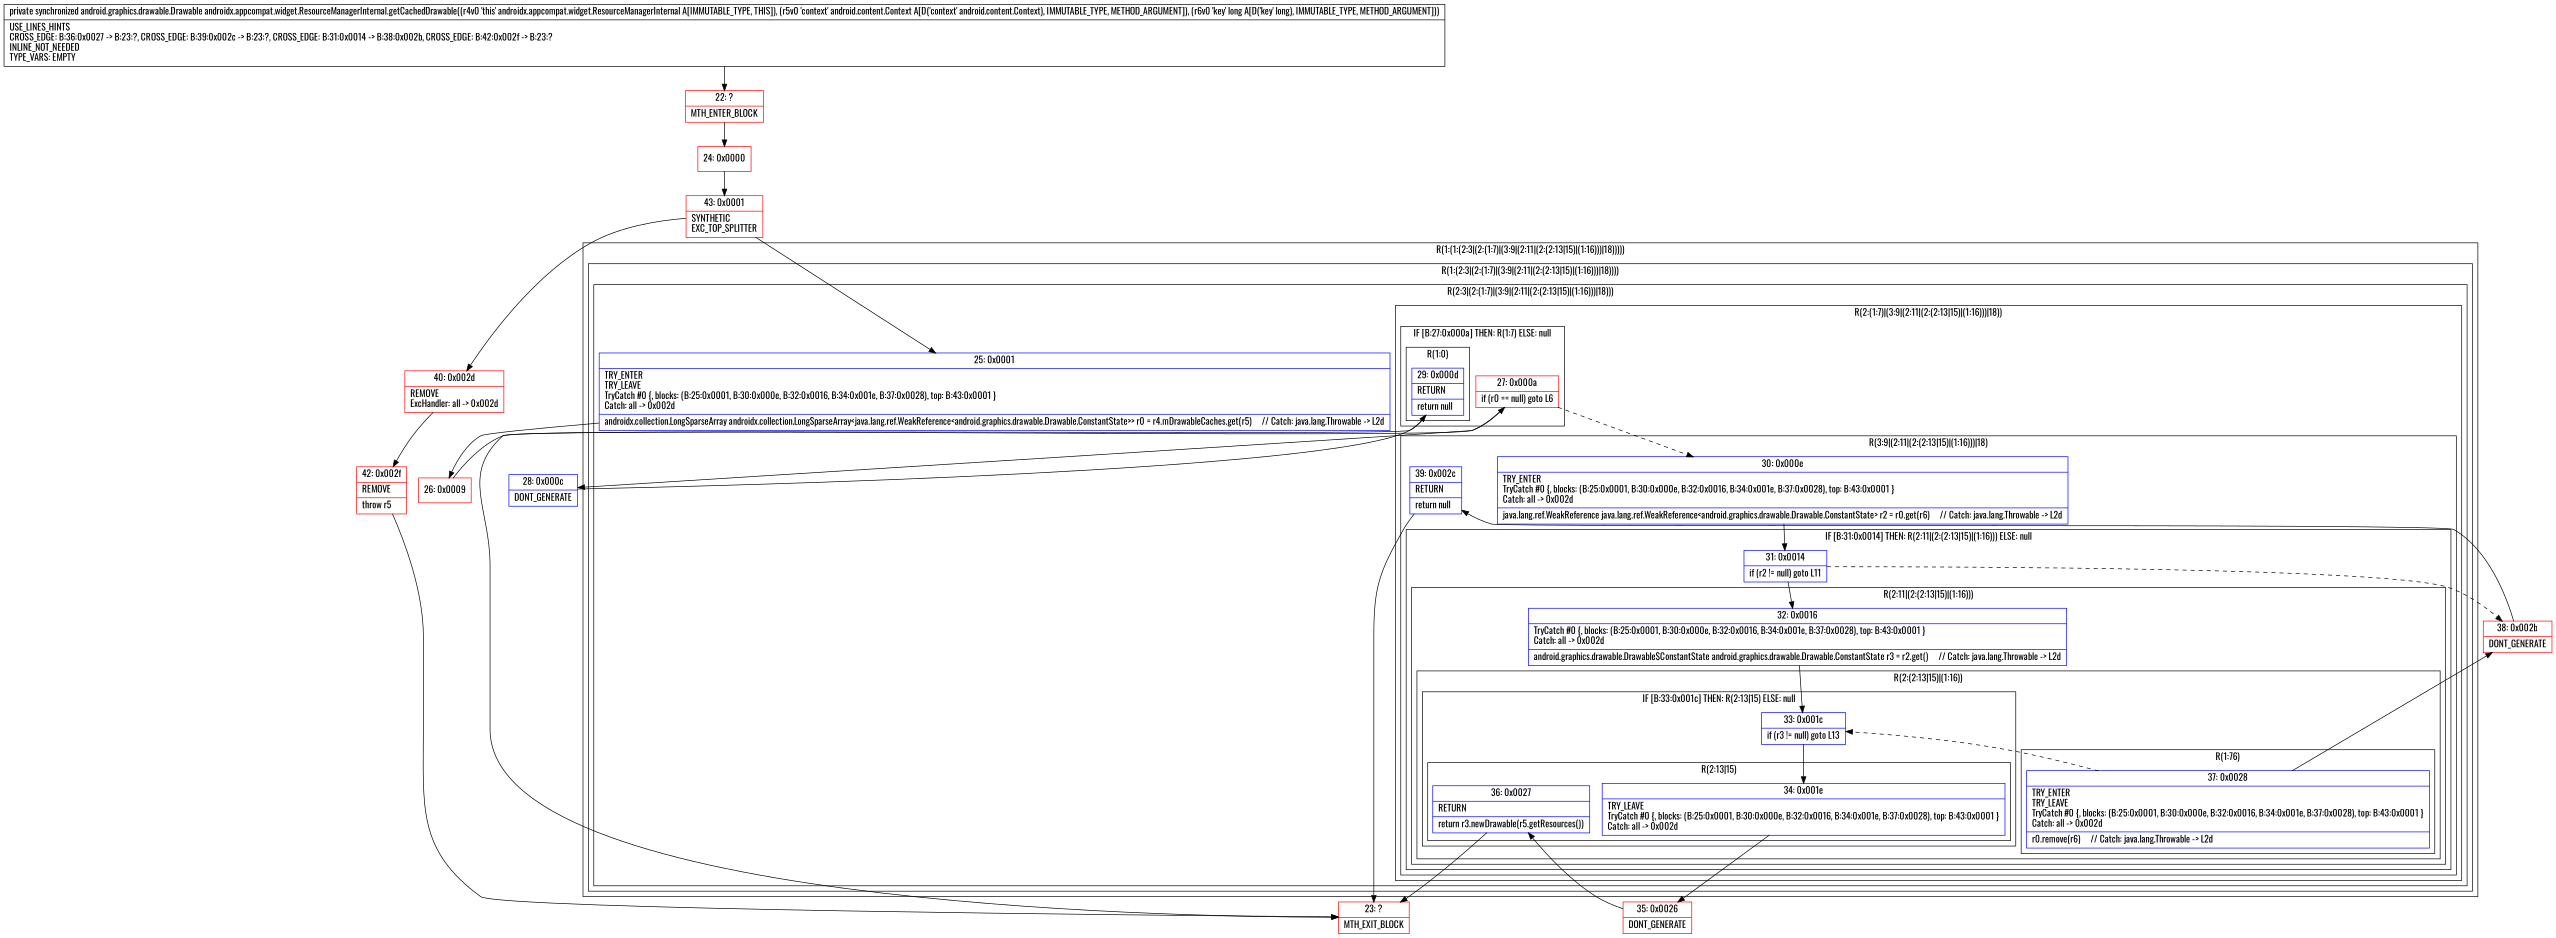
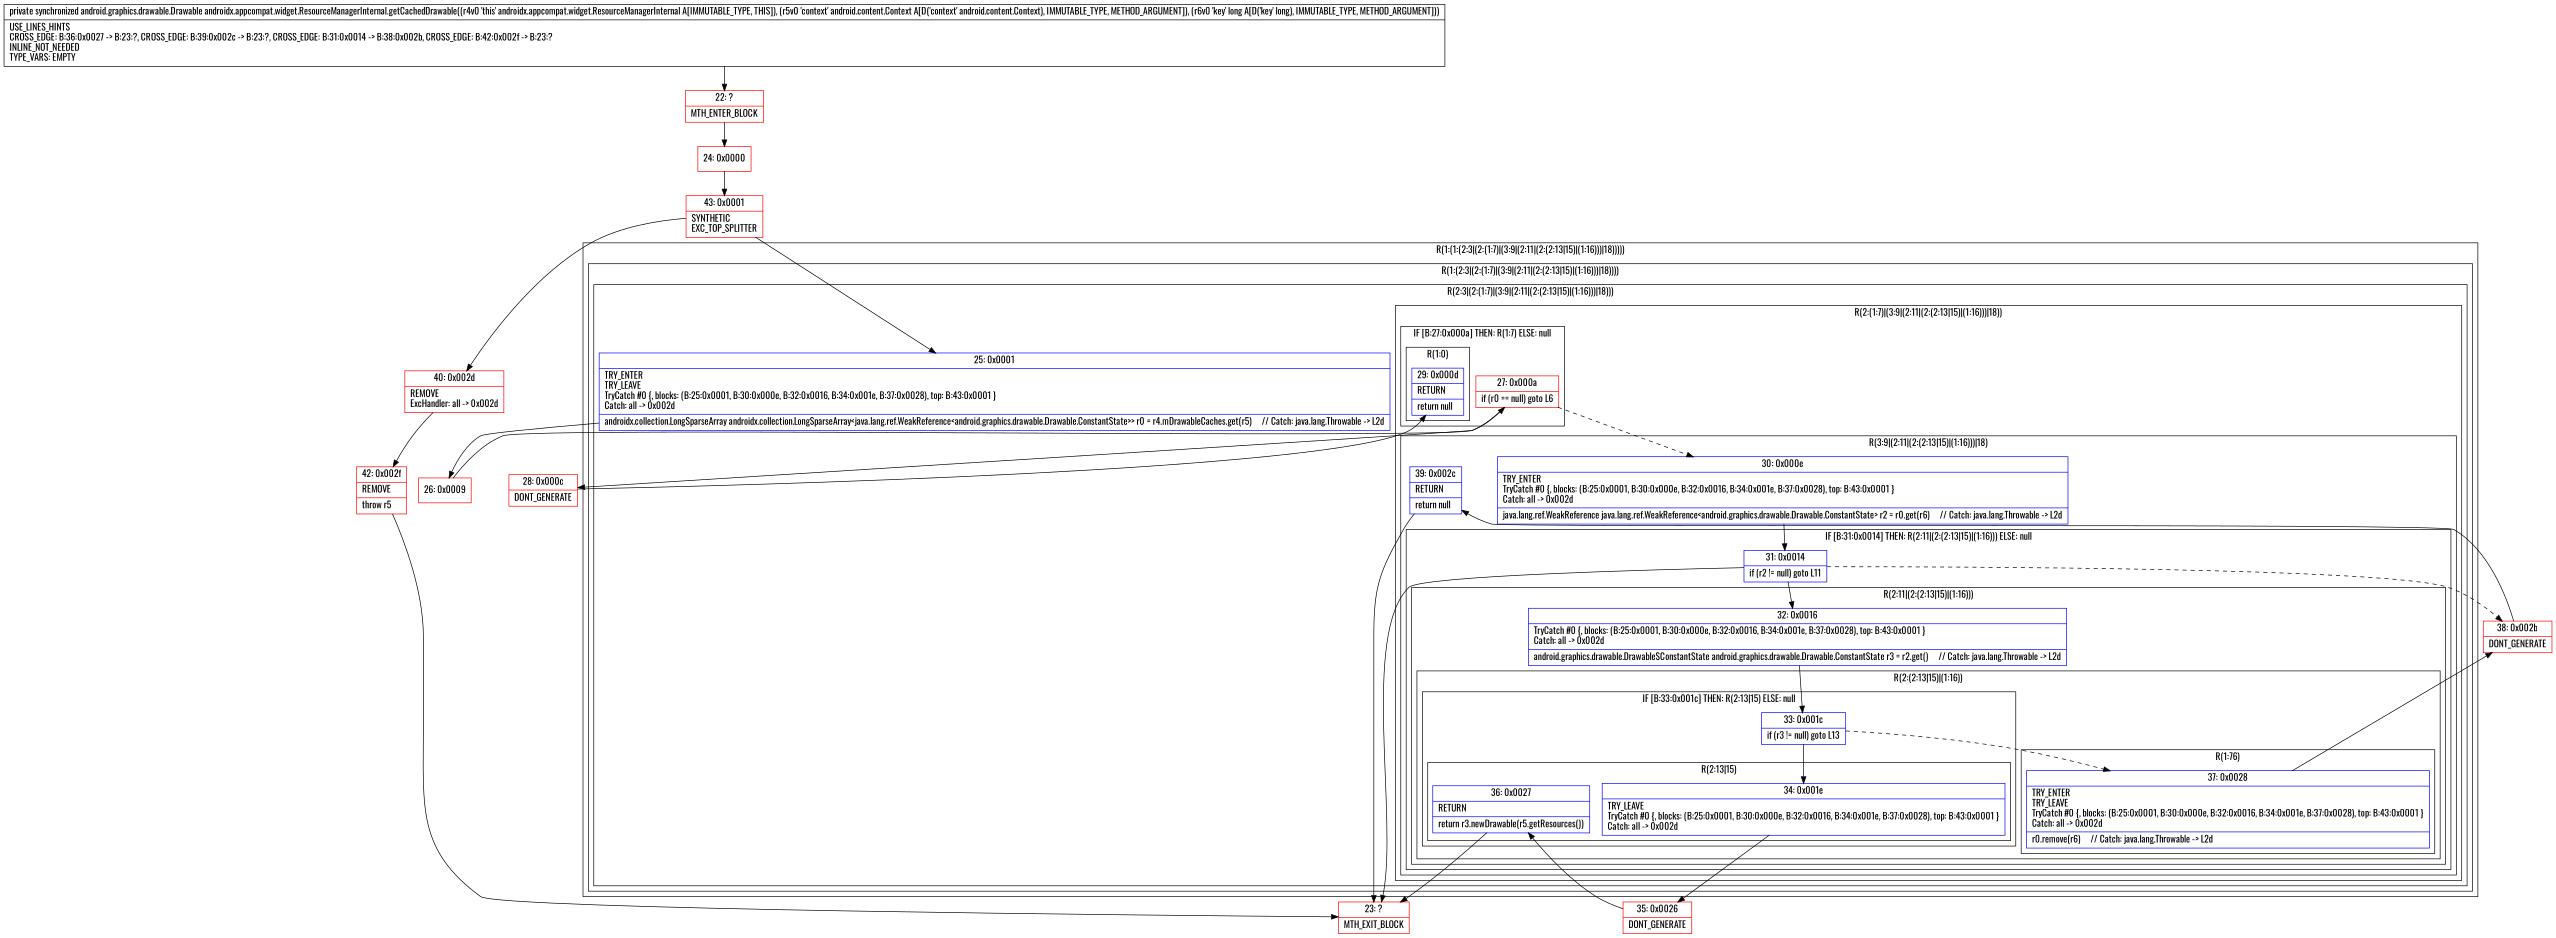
(543, 490) -> (543, 490)
(490, 563) -> (1436, 582)
(1977, 745) -> (1976, 743)
